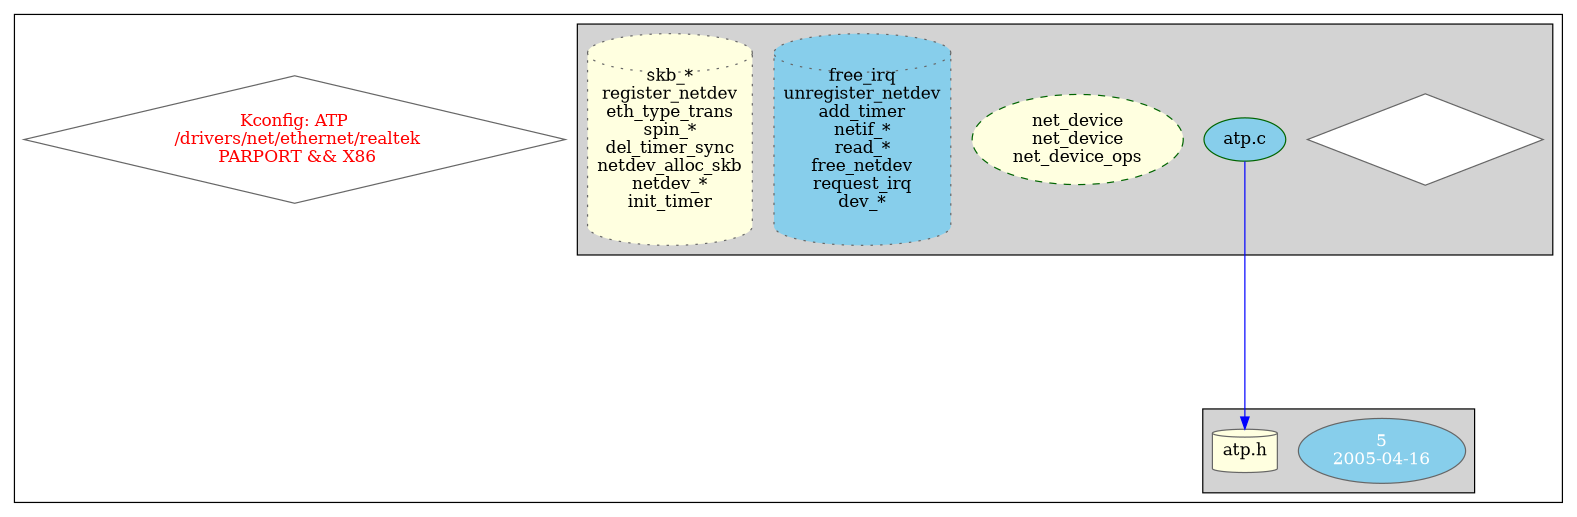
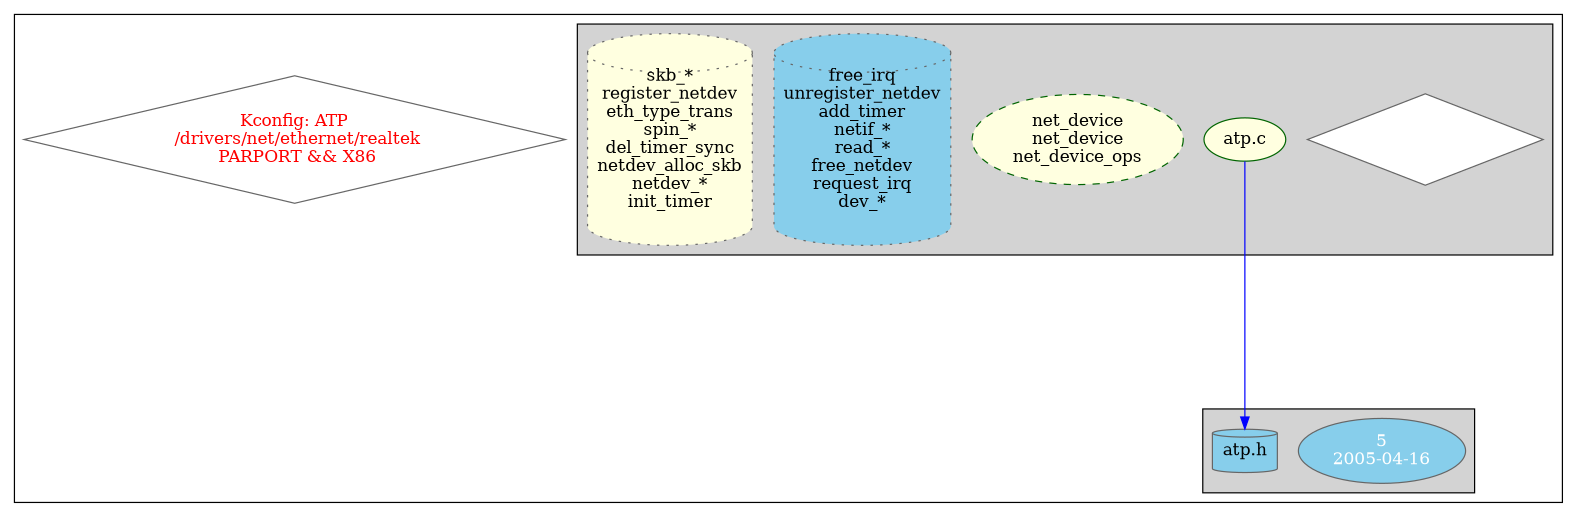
(1245, 140) -> (1245, 140)
(1245, 451) -> (1245, 451)
